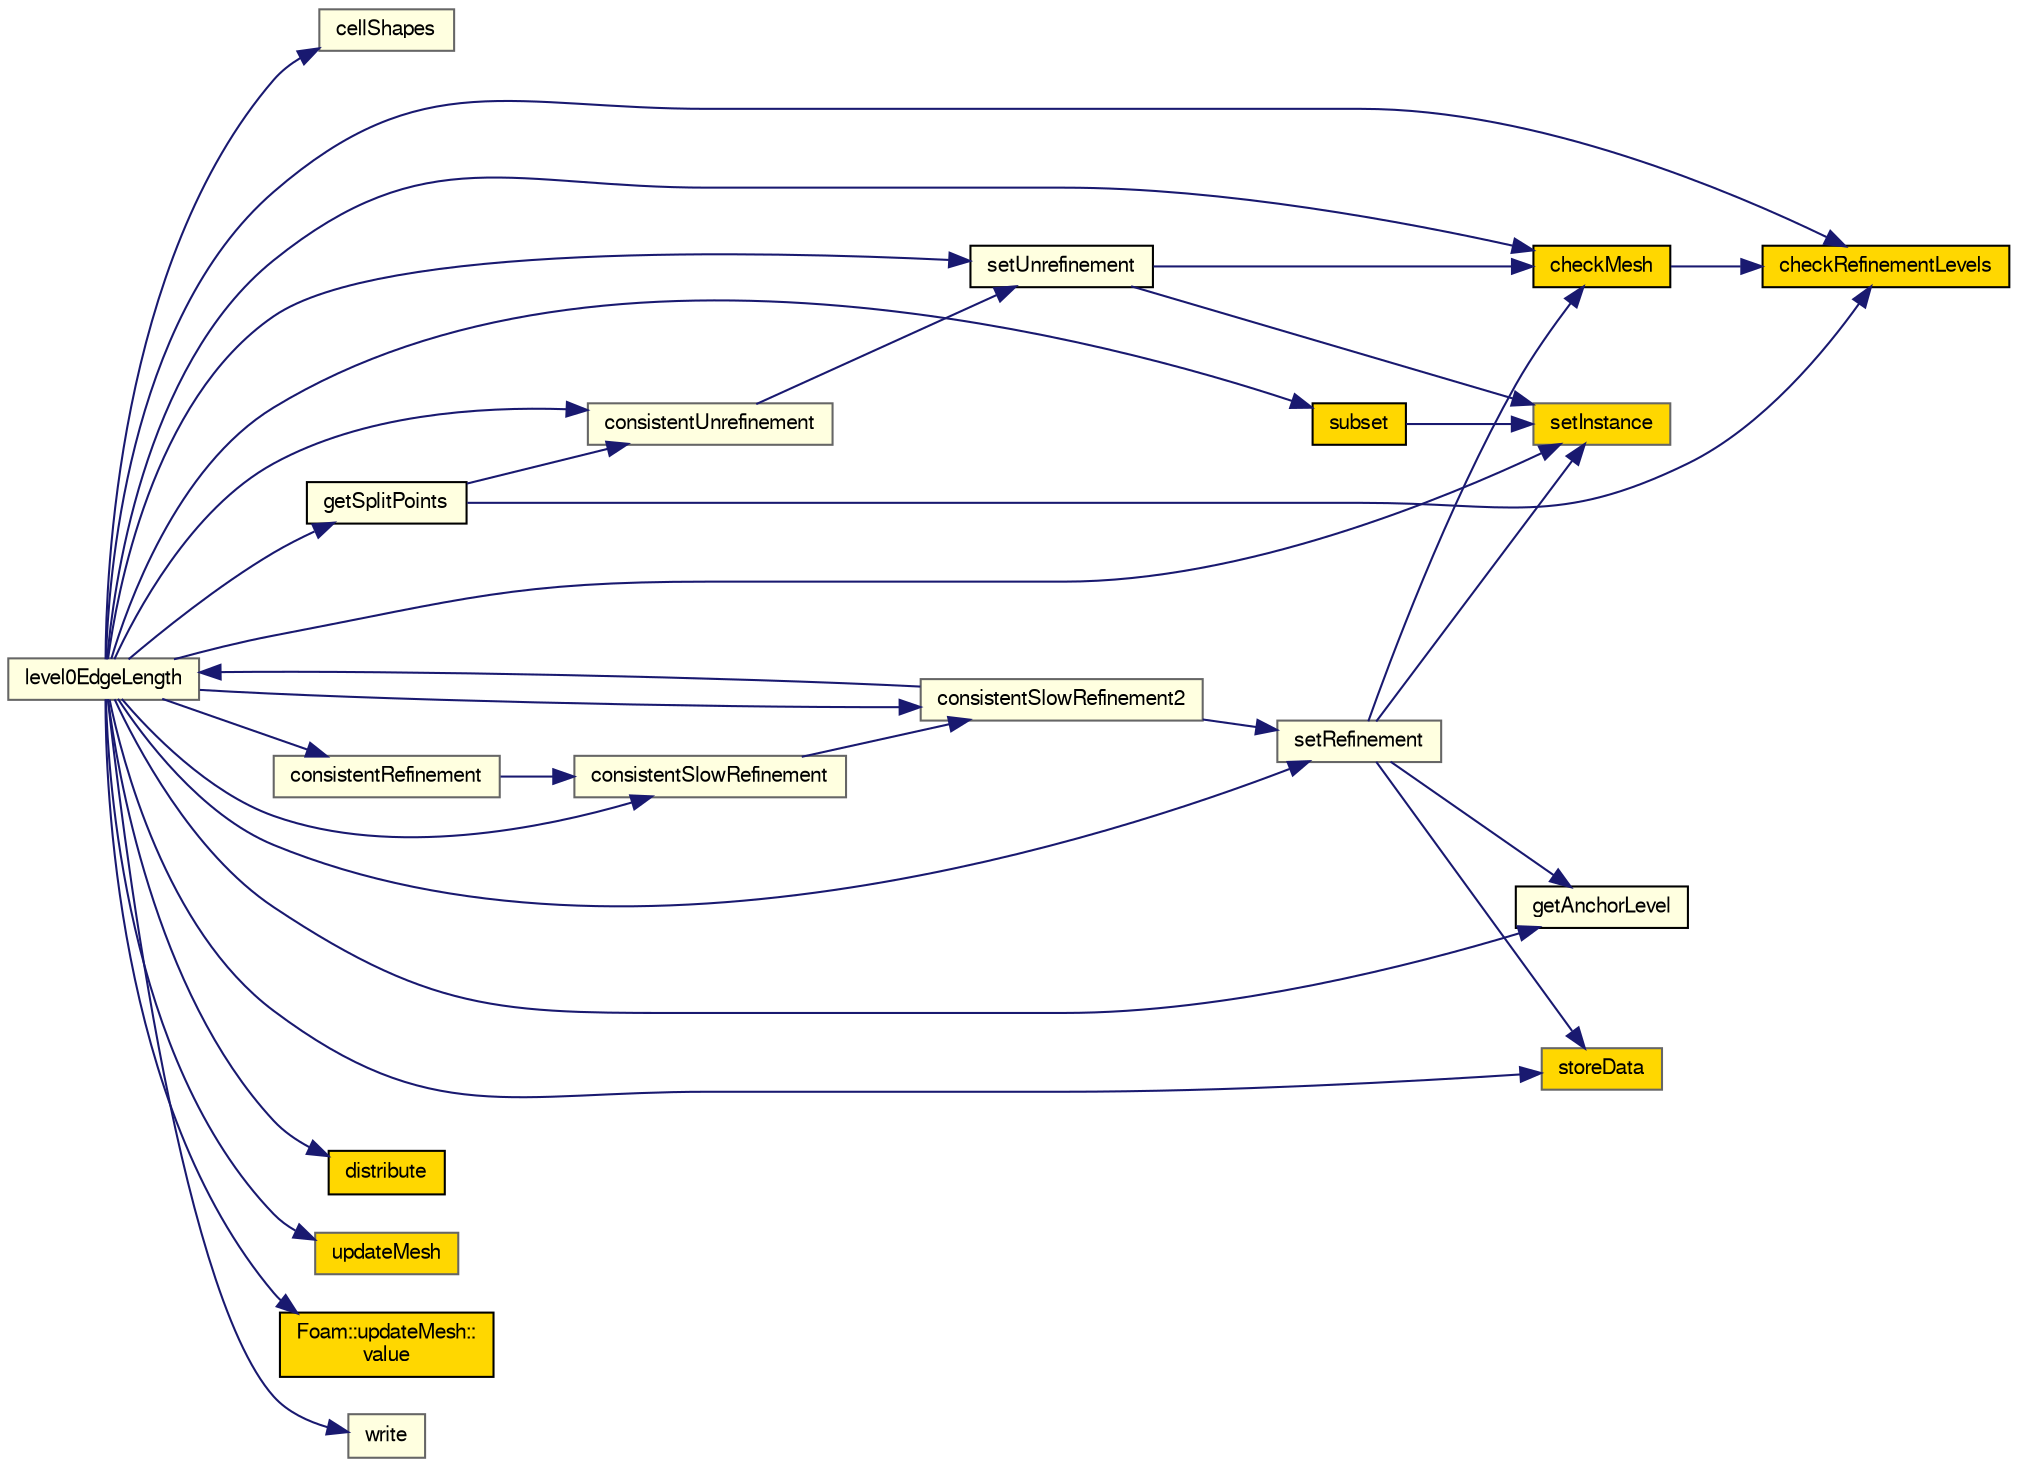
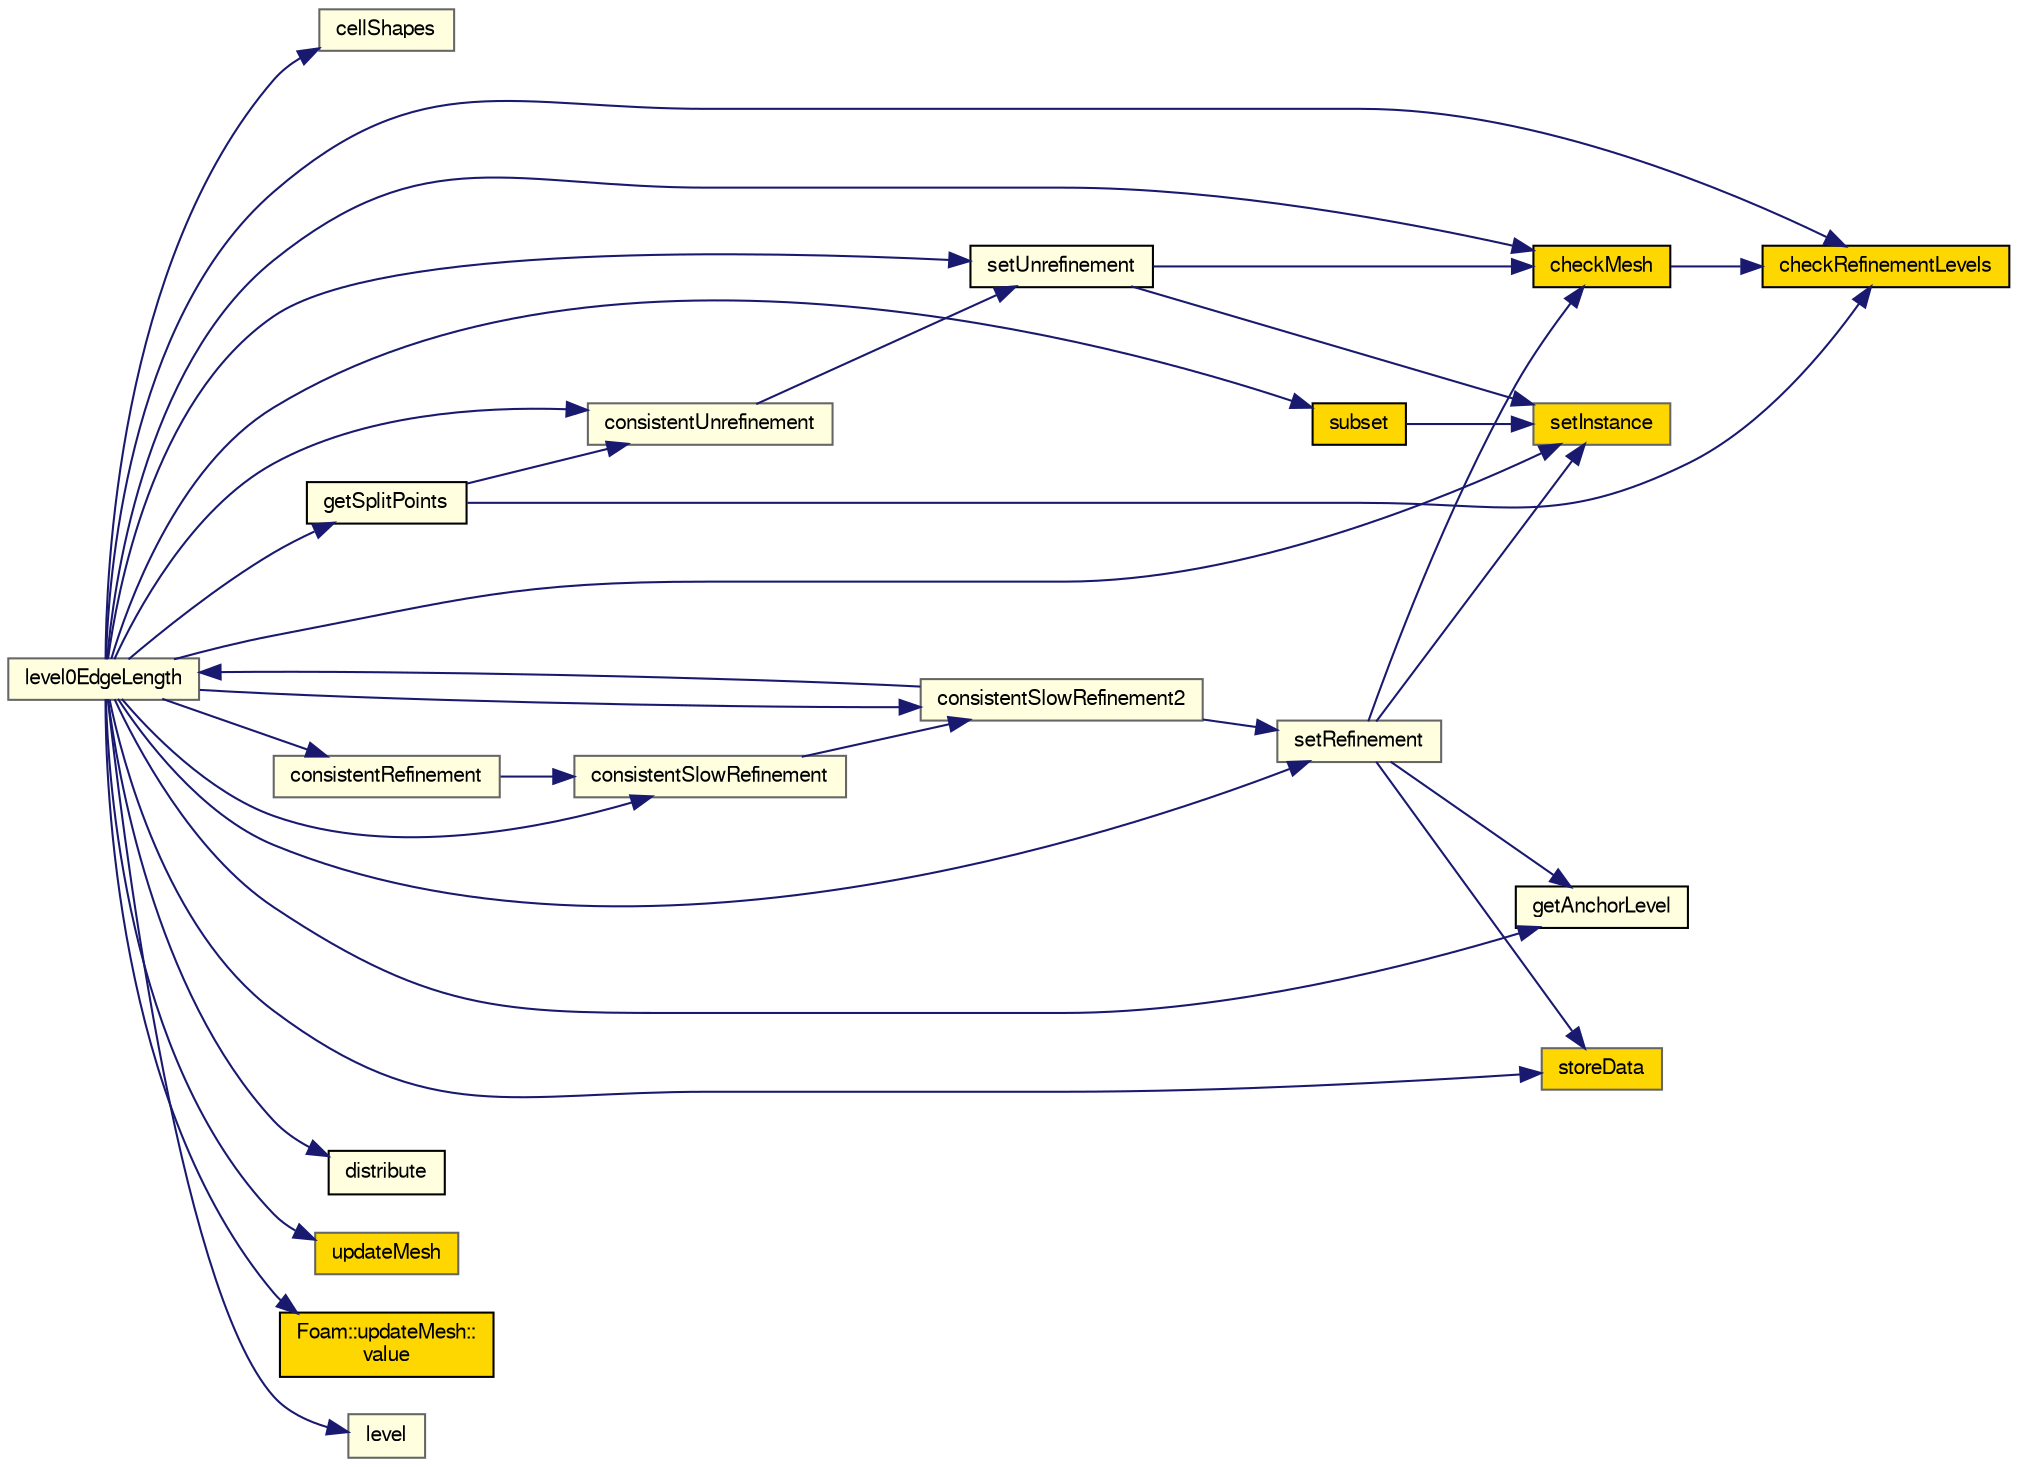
(387, 1173) -> (387, 1173)
(387, 1436) -> (387, 1436)
